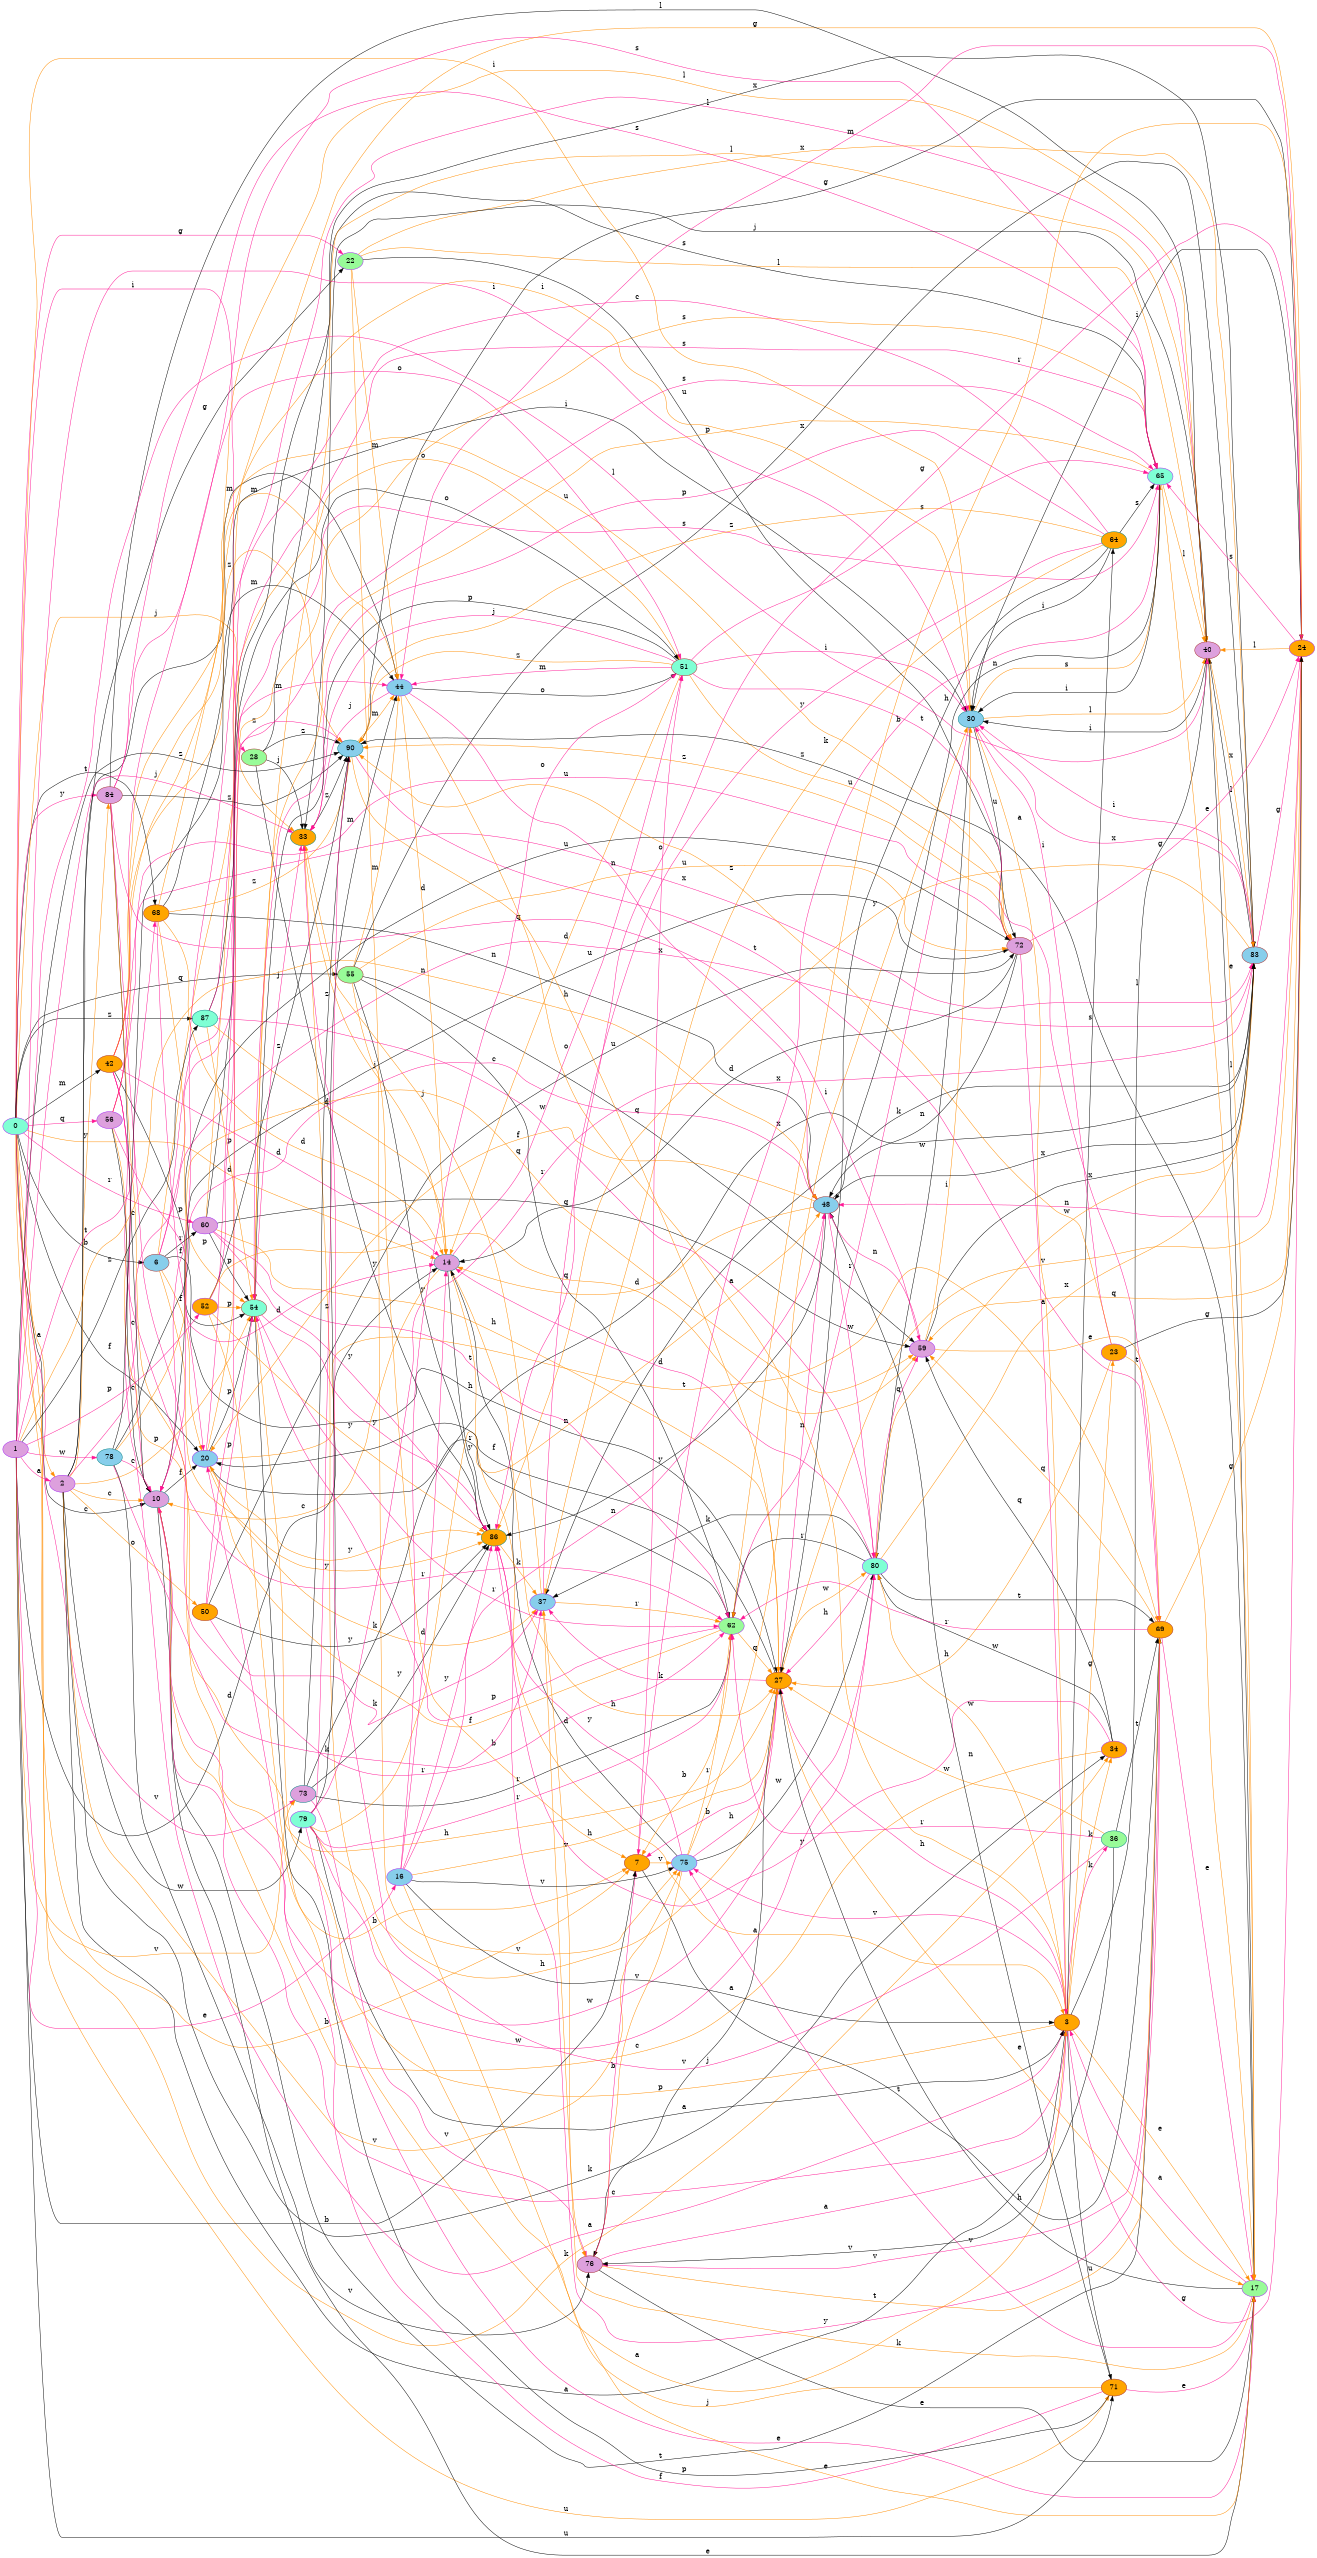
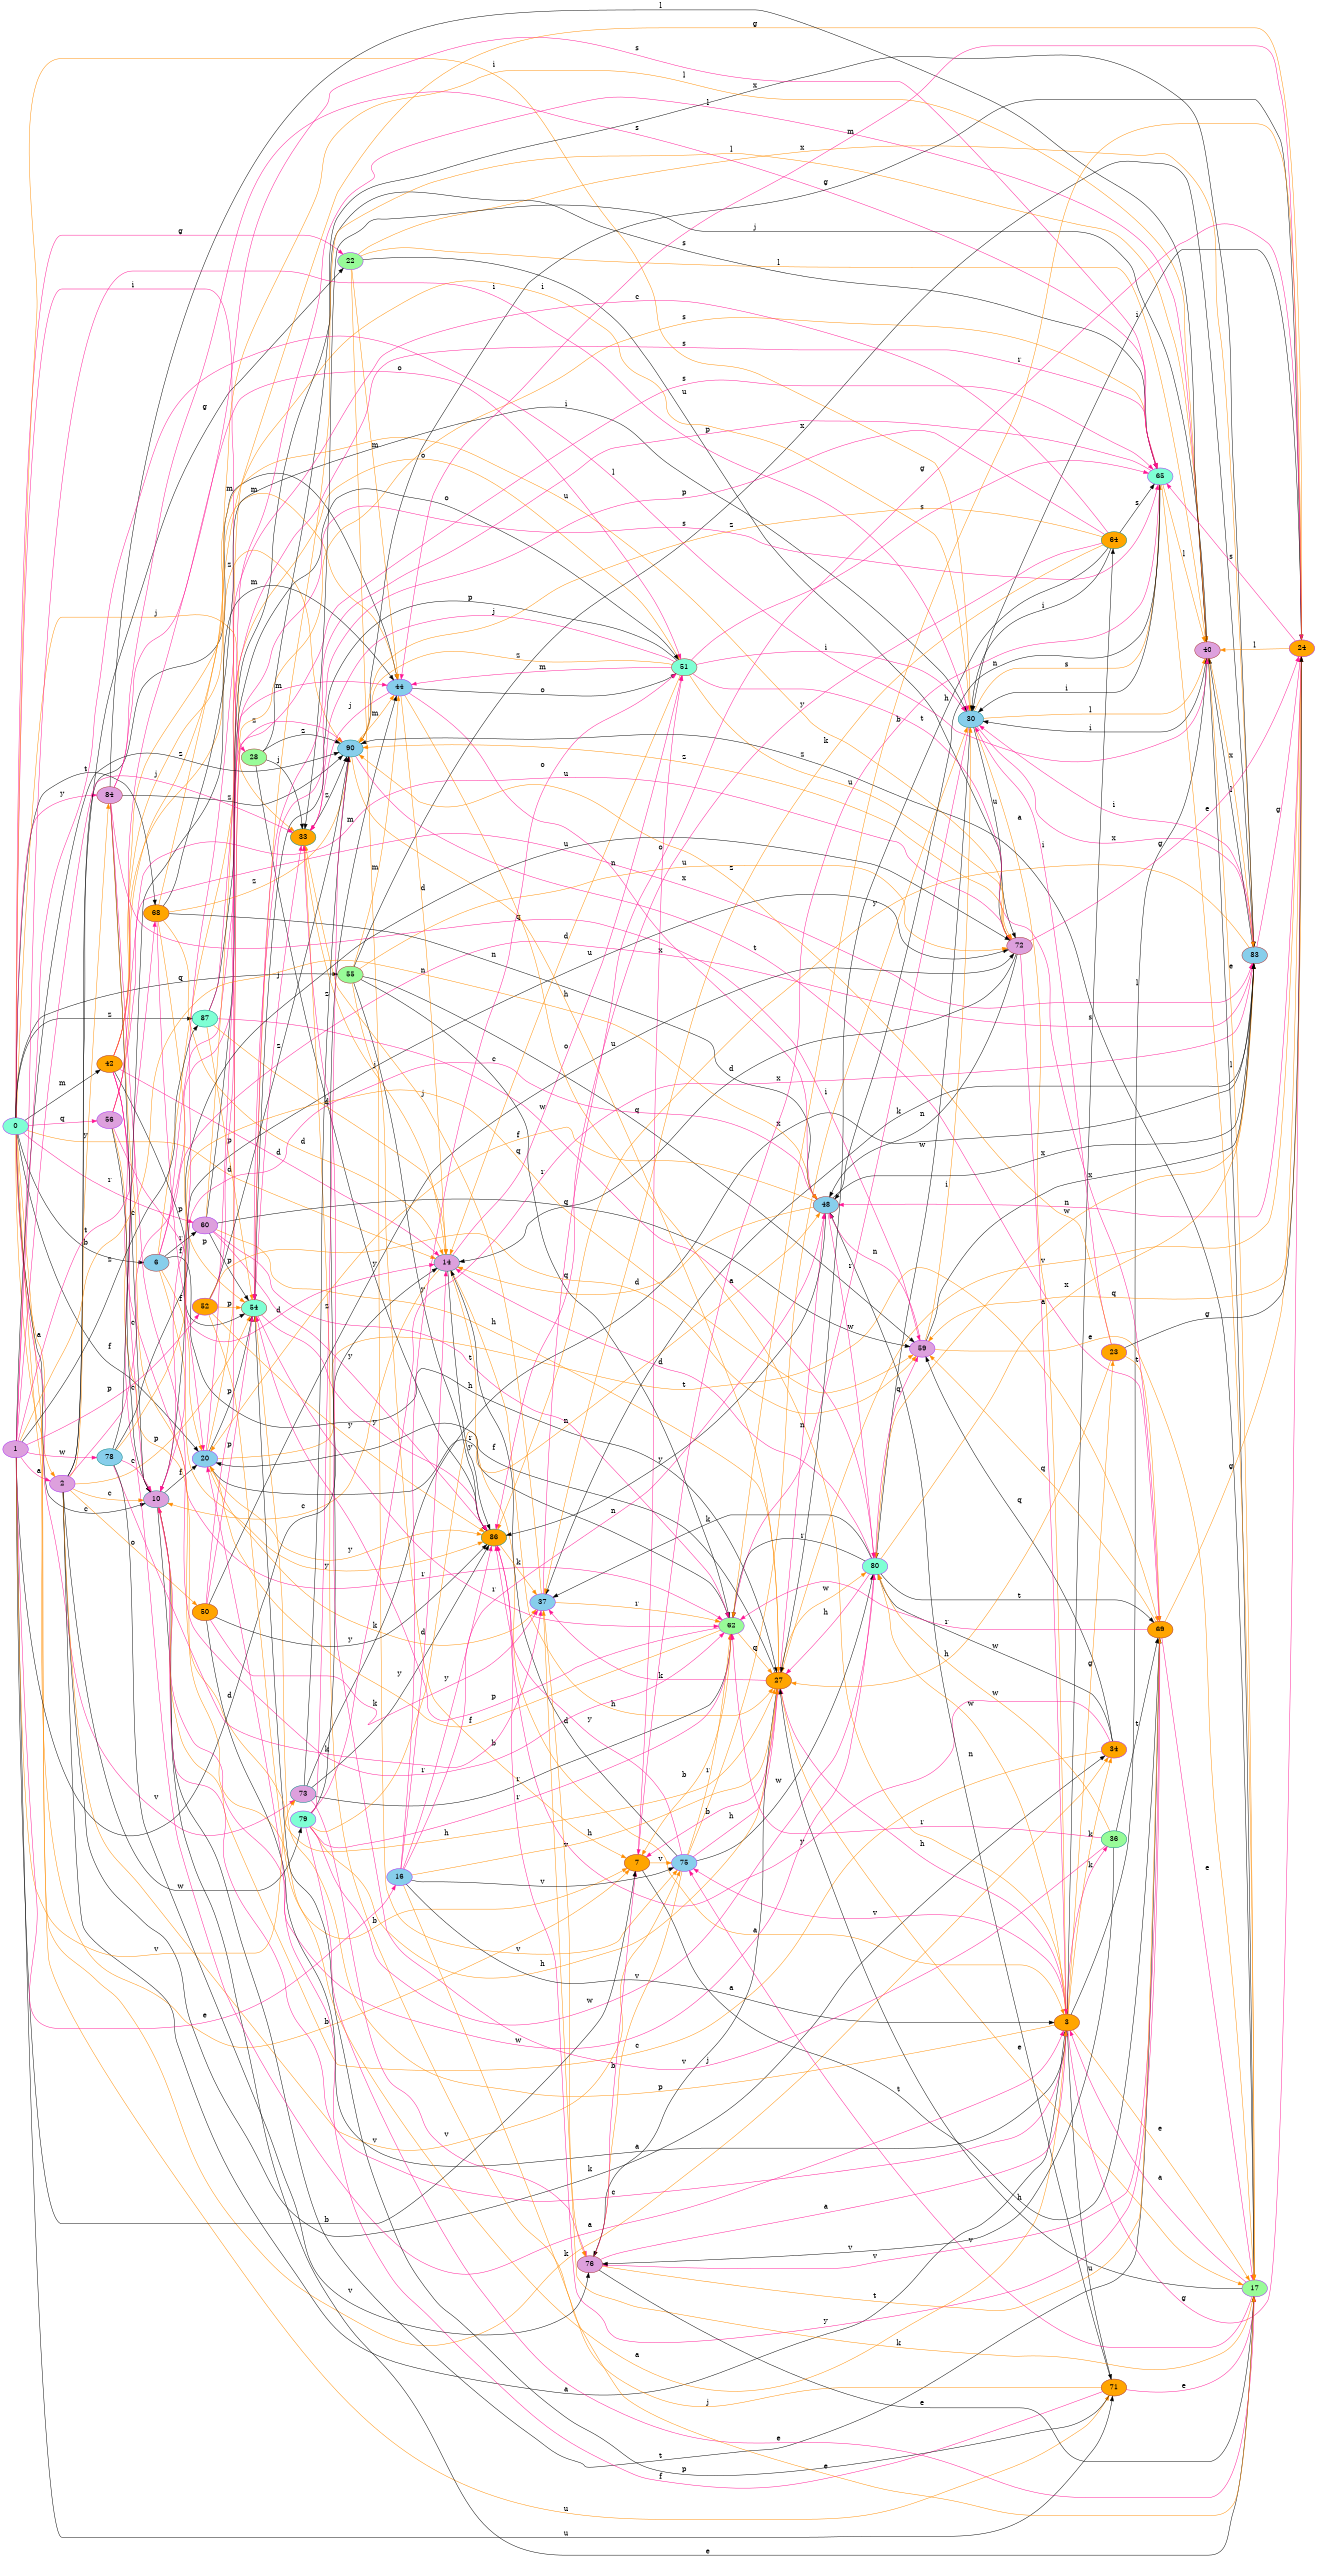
(415, 569) -> (415, 569)
(944, 1773) -> (1006, 1707)
(599, 2130) -> (465, 2166)
